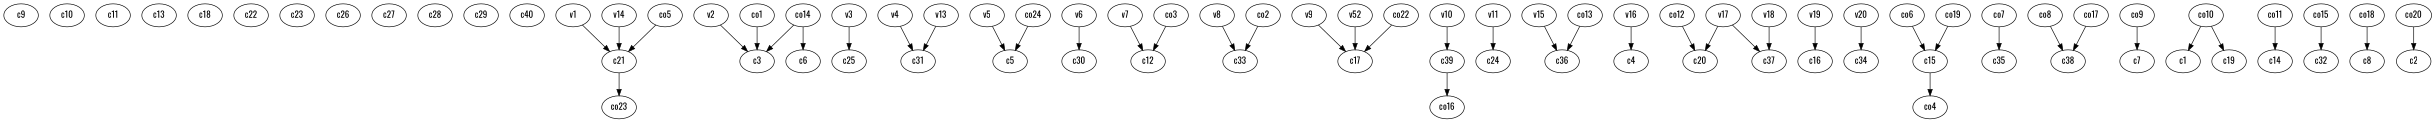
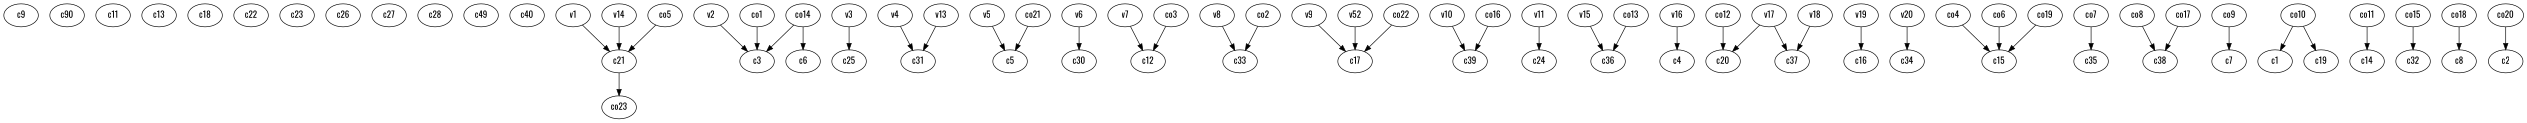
(67, 15) -> (67, 15)
(481, 15) -> (481, 15)
(1033, 15) -> (1033, 15)
(1447, 81) -> (1483, 35)
(1930, 81) -> (1974, 36)
